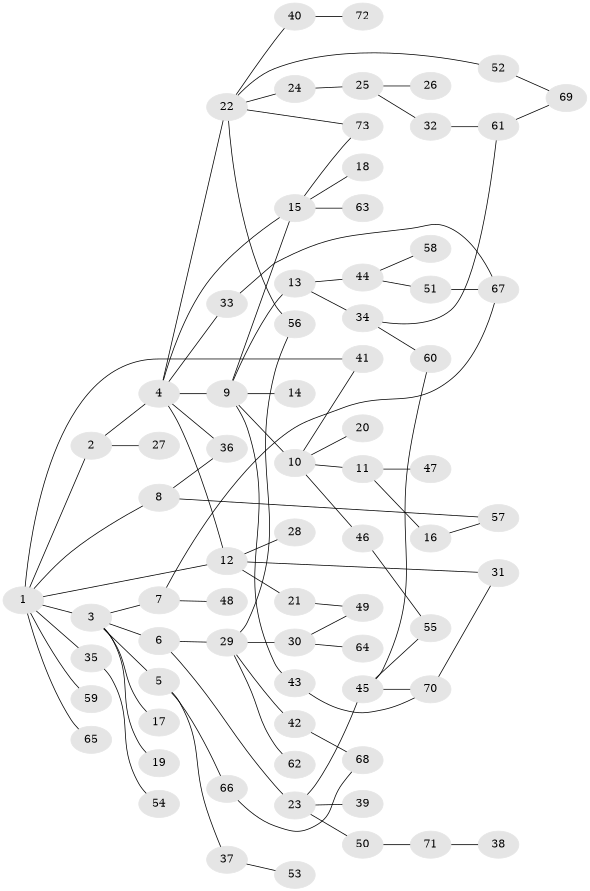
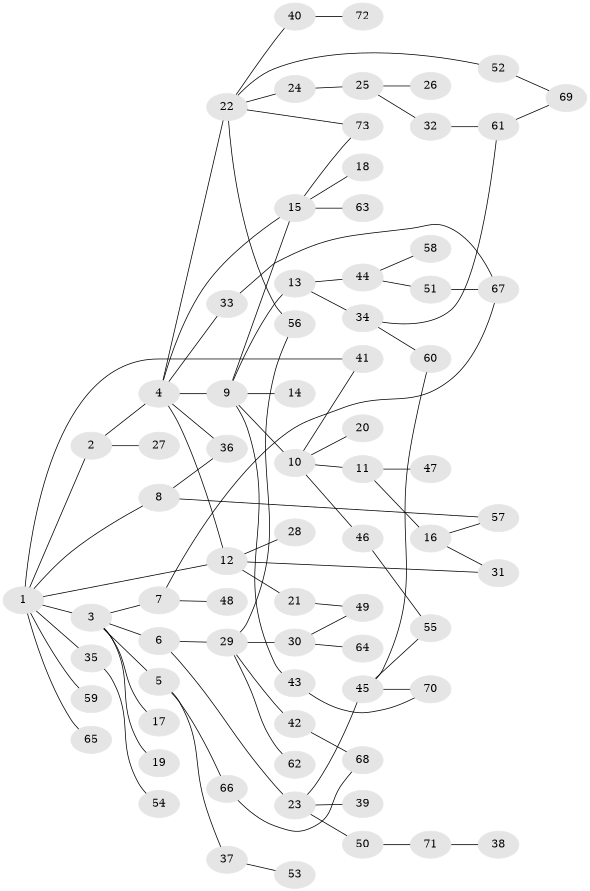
(465, 631) -> (465, 556)
